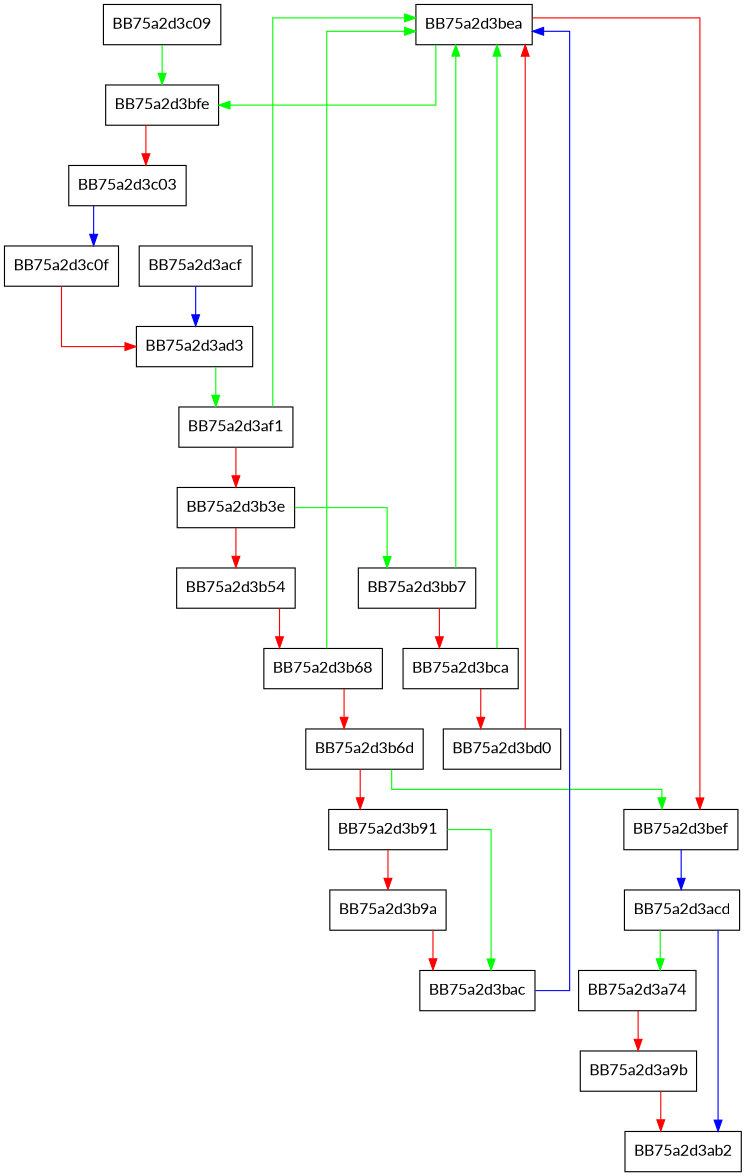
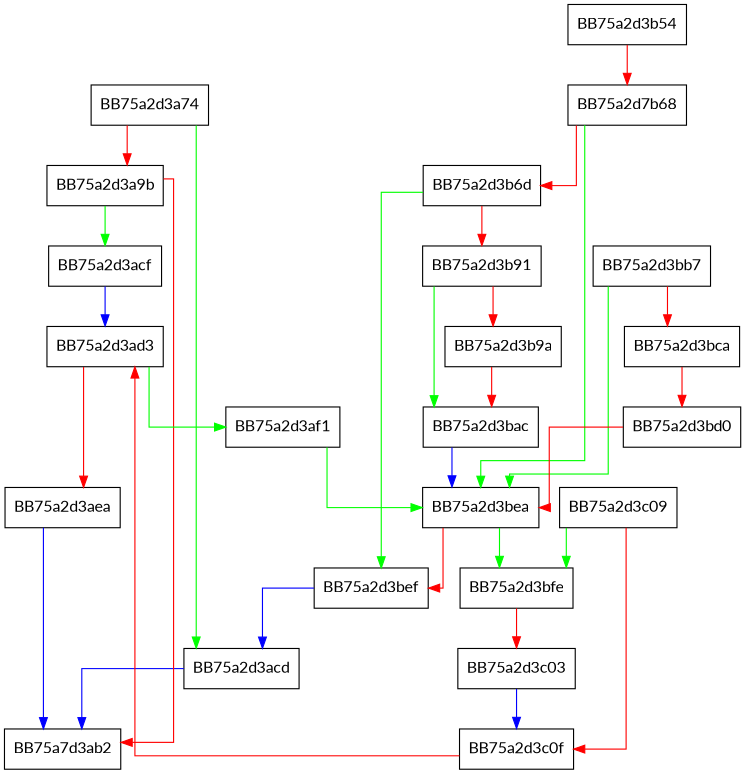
none -> (105, 220)
(497, 352) -> none
none -> (63, 508)
(236, 508) -> none
none -> (626, 659)
(323, 669) -> (627, 105)
(660, 945) -> (196, 381)
(683, 1152) -> (63, 749)
